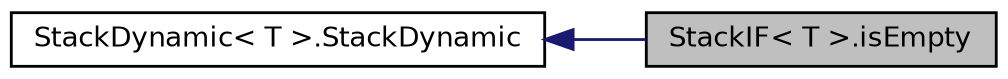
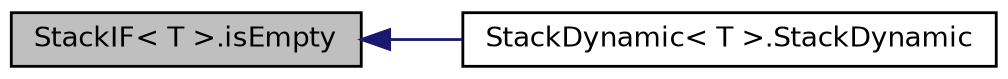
(610, 40) -> (426, 40)
